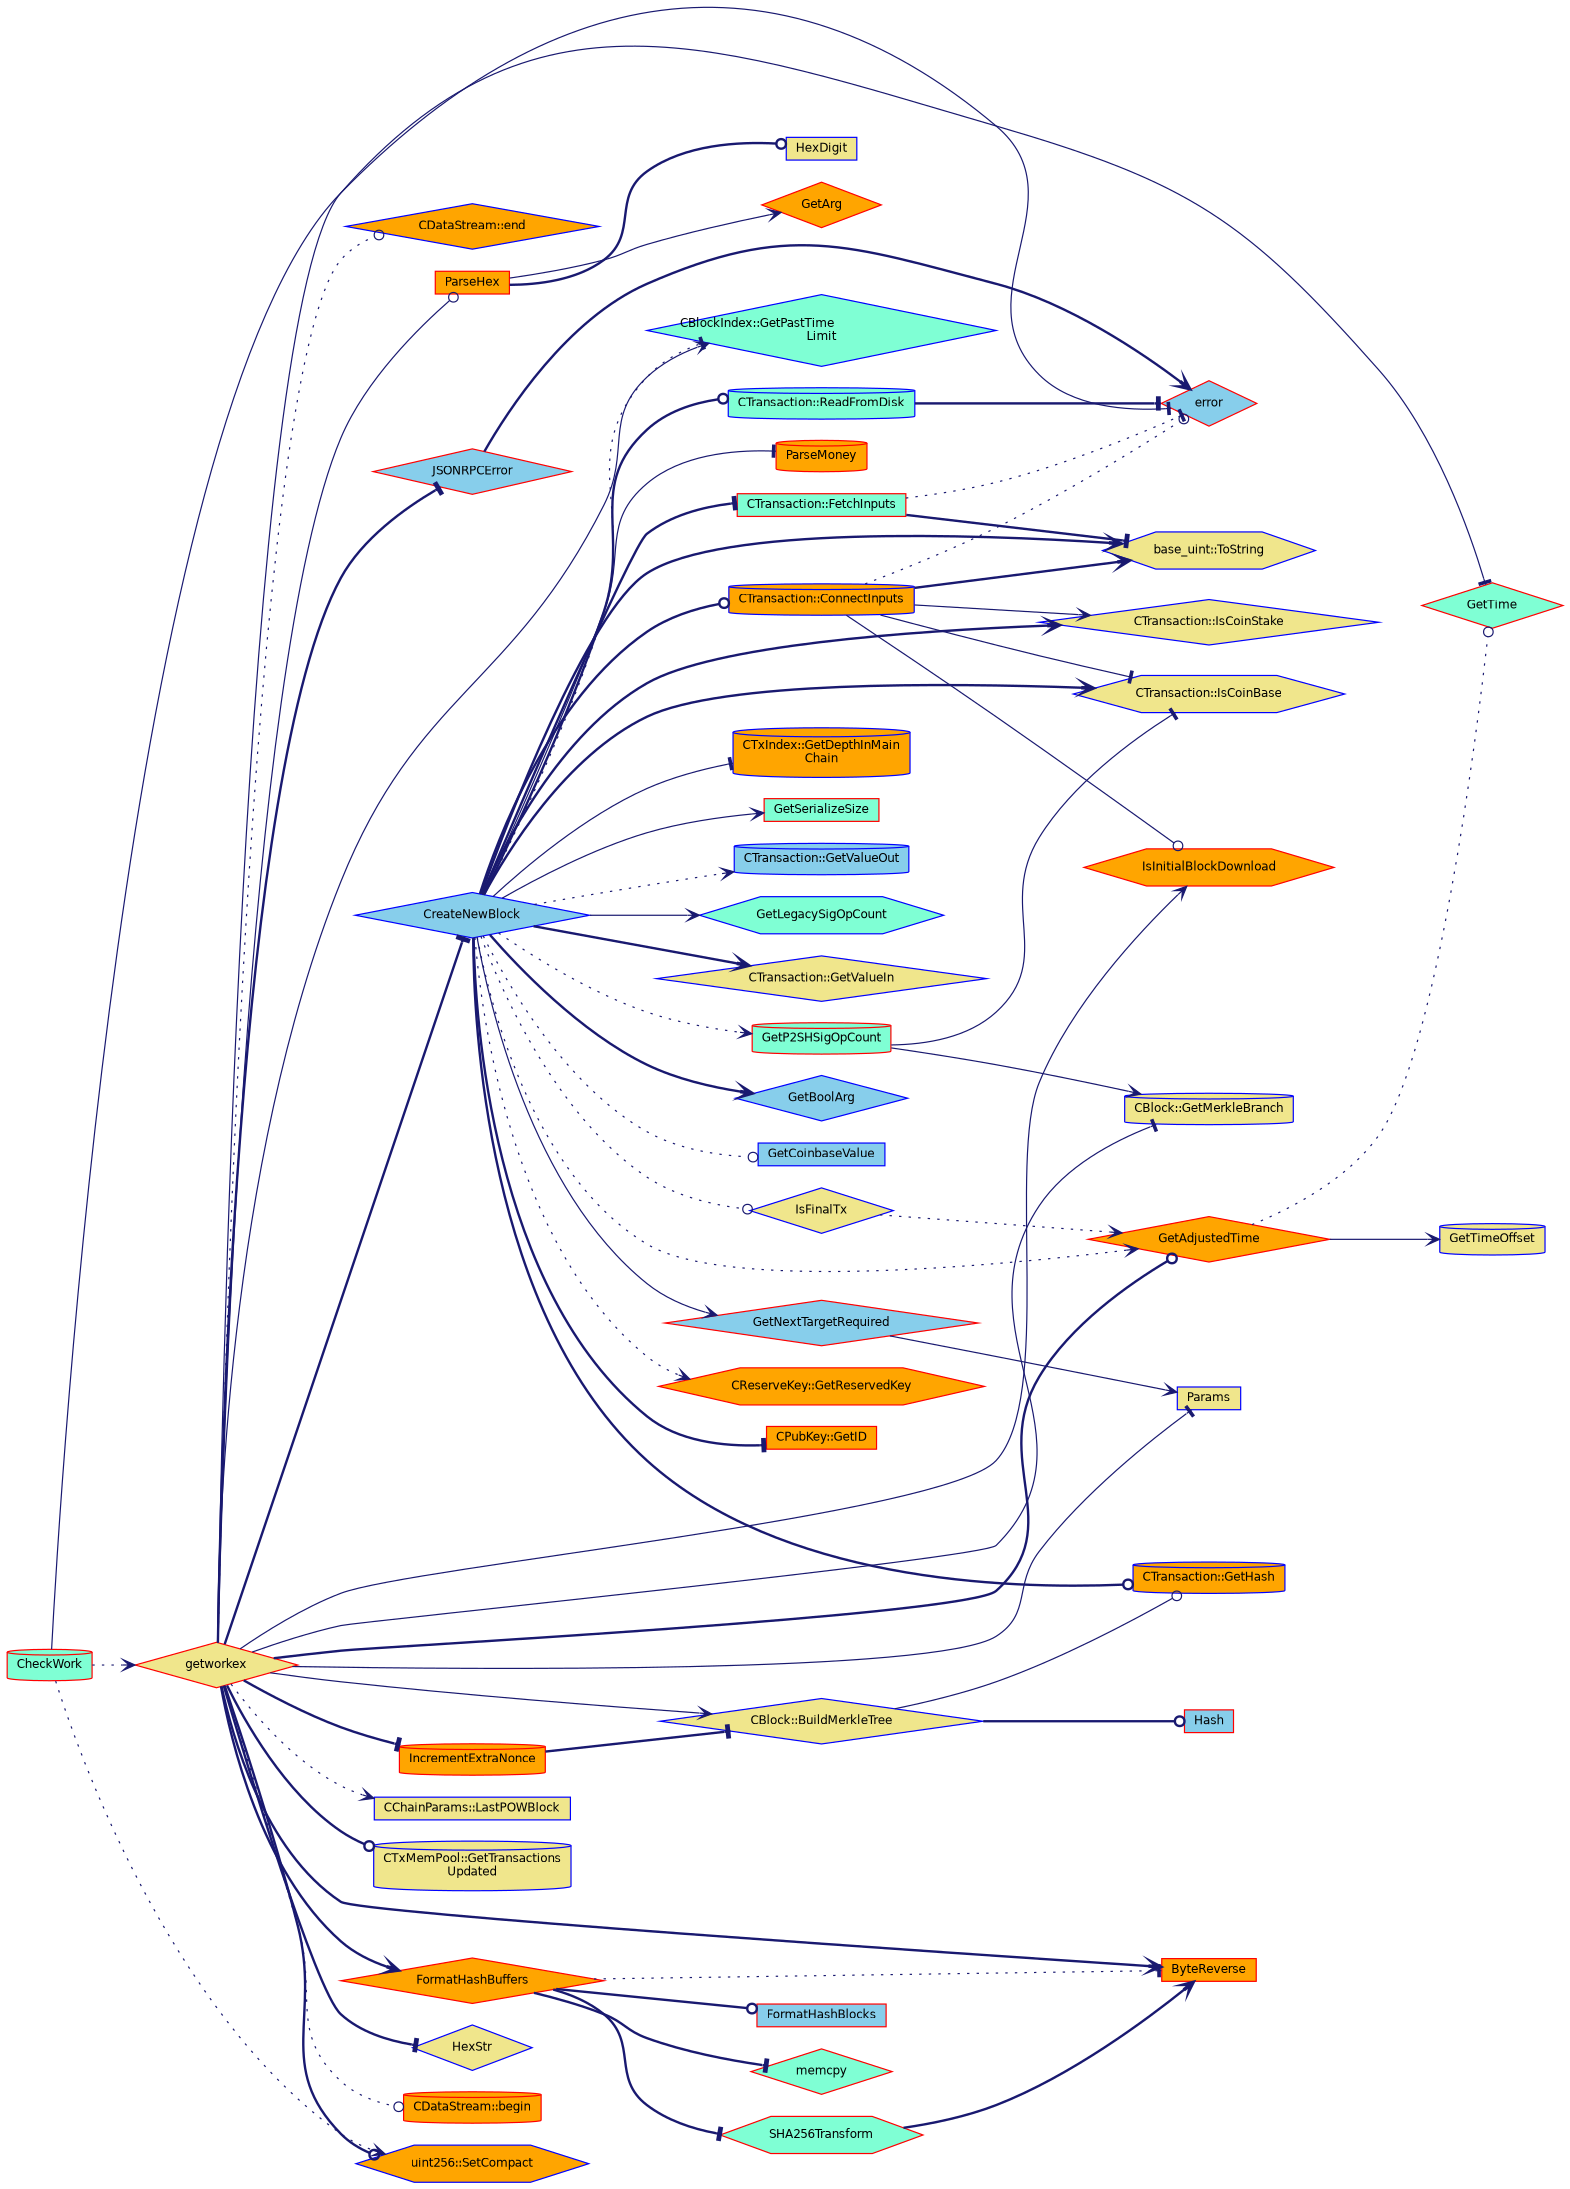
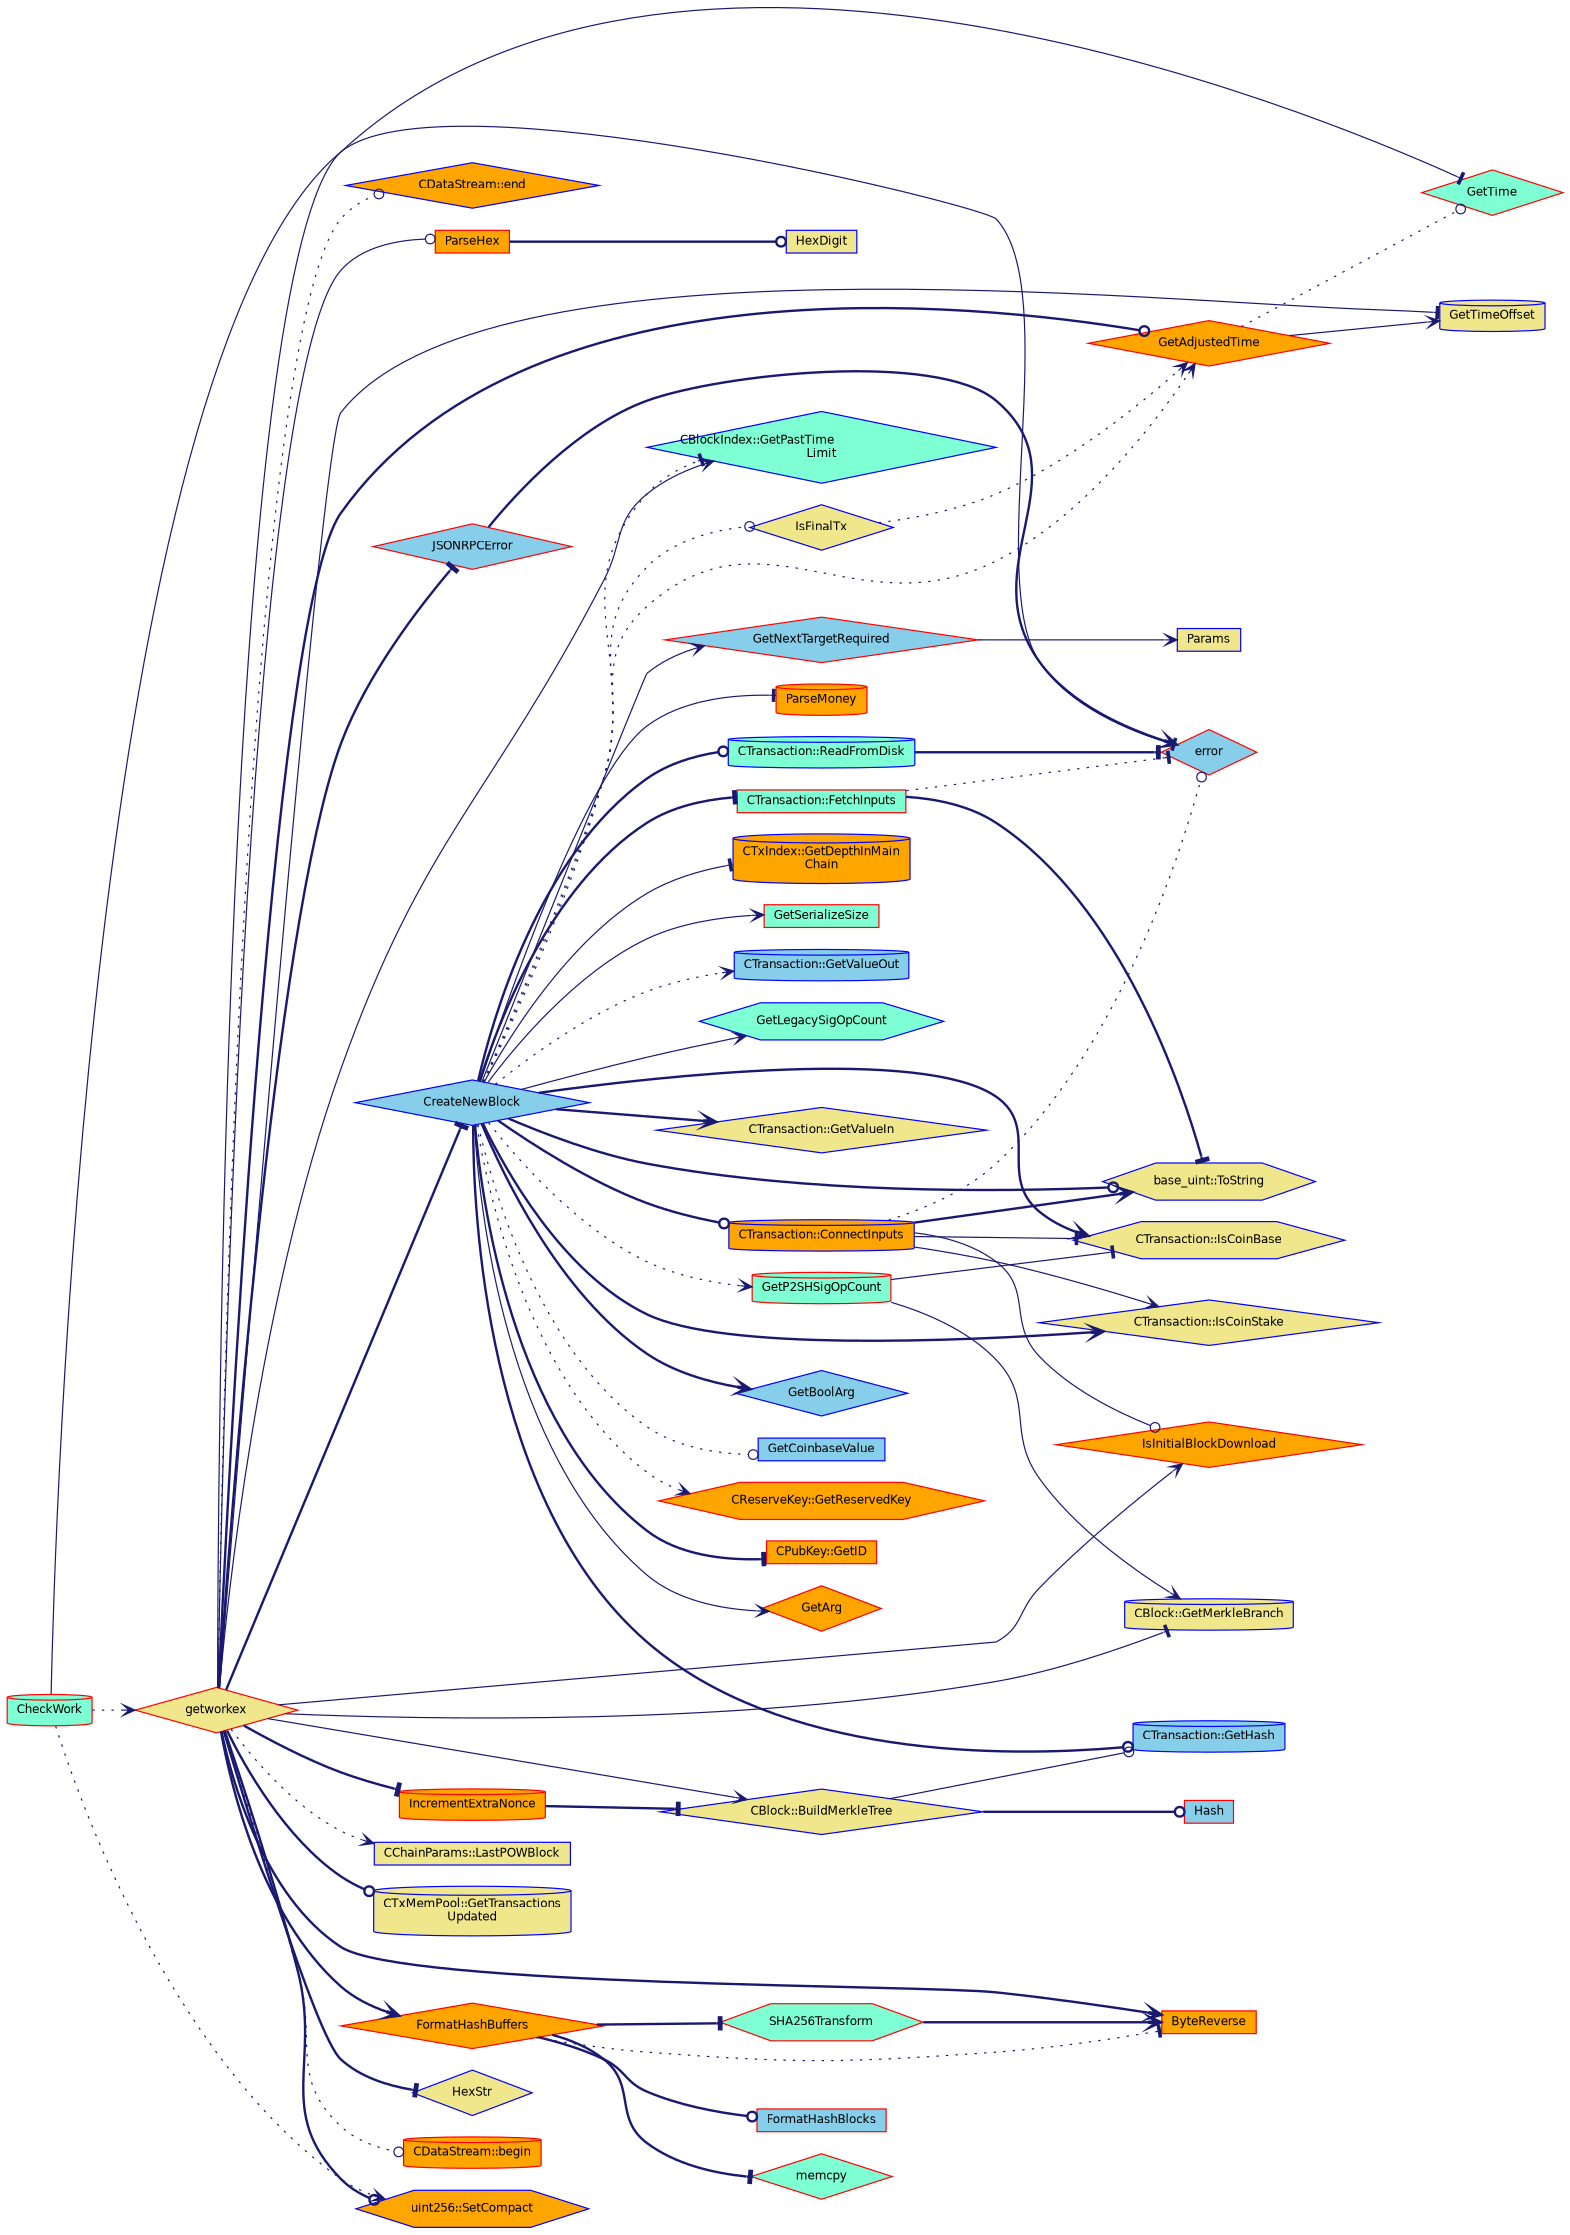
(639, 247) -> (541, 1422)
(696, 555) -> (804, 1183)
(1209, 867) -> (1209, 1445)
(1209, 1578) -> (1209, 1736)
(795, 1663) -> (327, 492)
